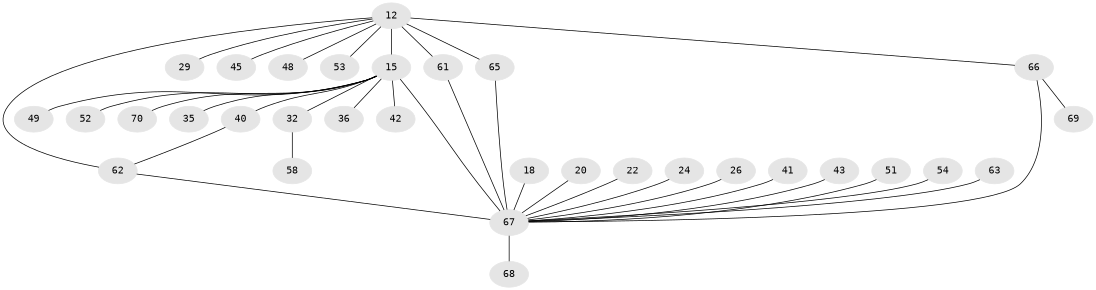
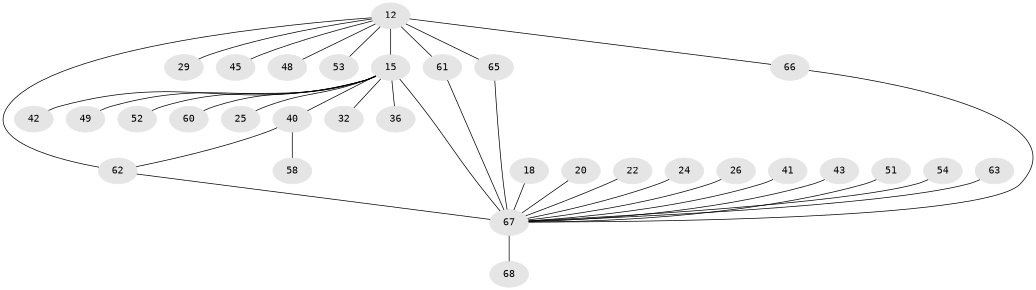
(137, 119) -> (189, 119)
(189, 119) -> (241, 119)
(1074, 119) -> none
(292, 145) -> (292, 145)
